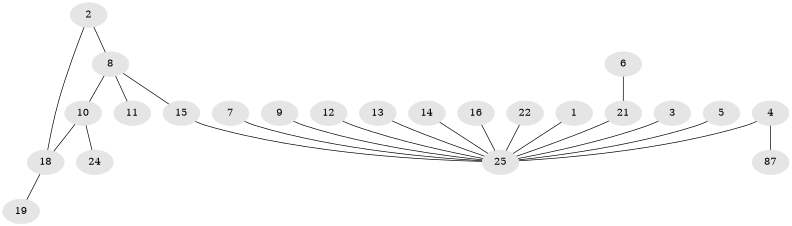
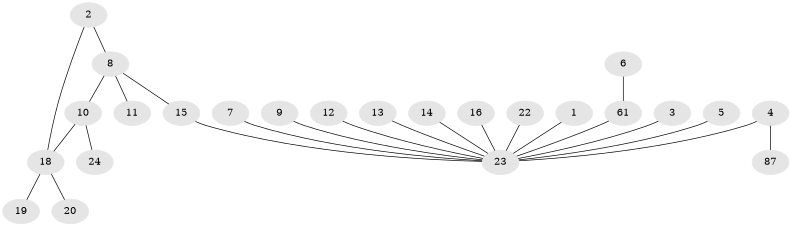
(623, 113) -> (623, 113)
(501, 162) -> (501, 162)
none -> (70, 211)
